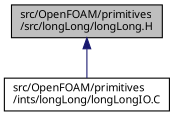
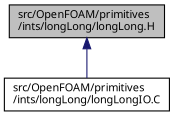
(87, 21) -> (87, 21)
